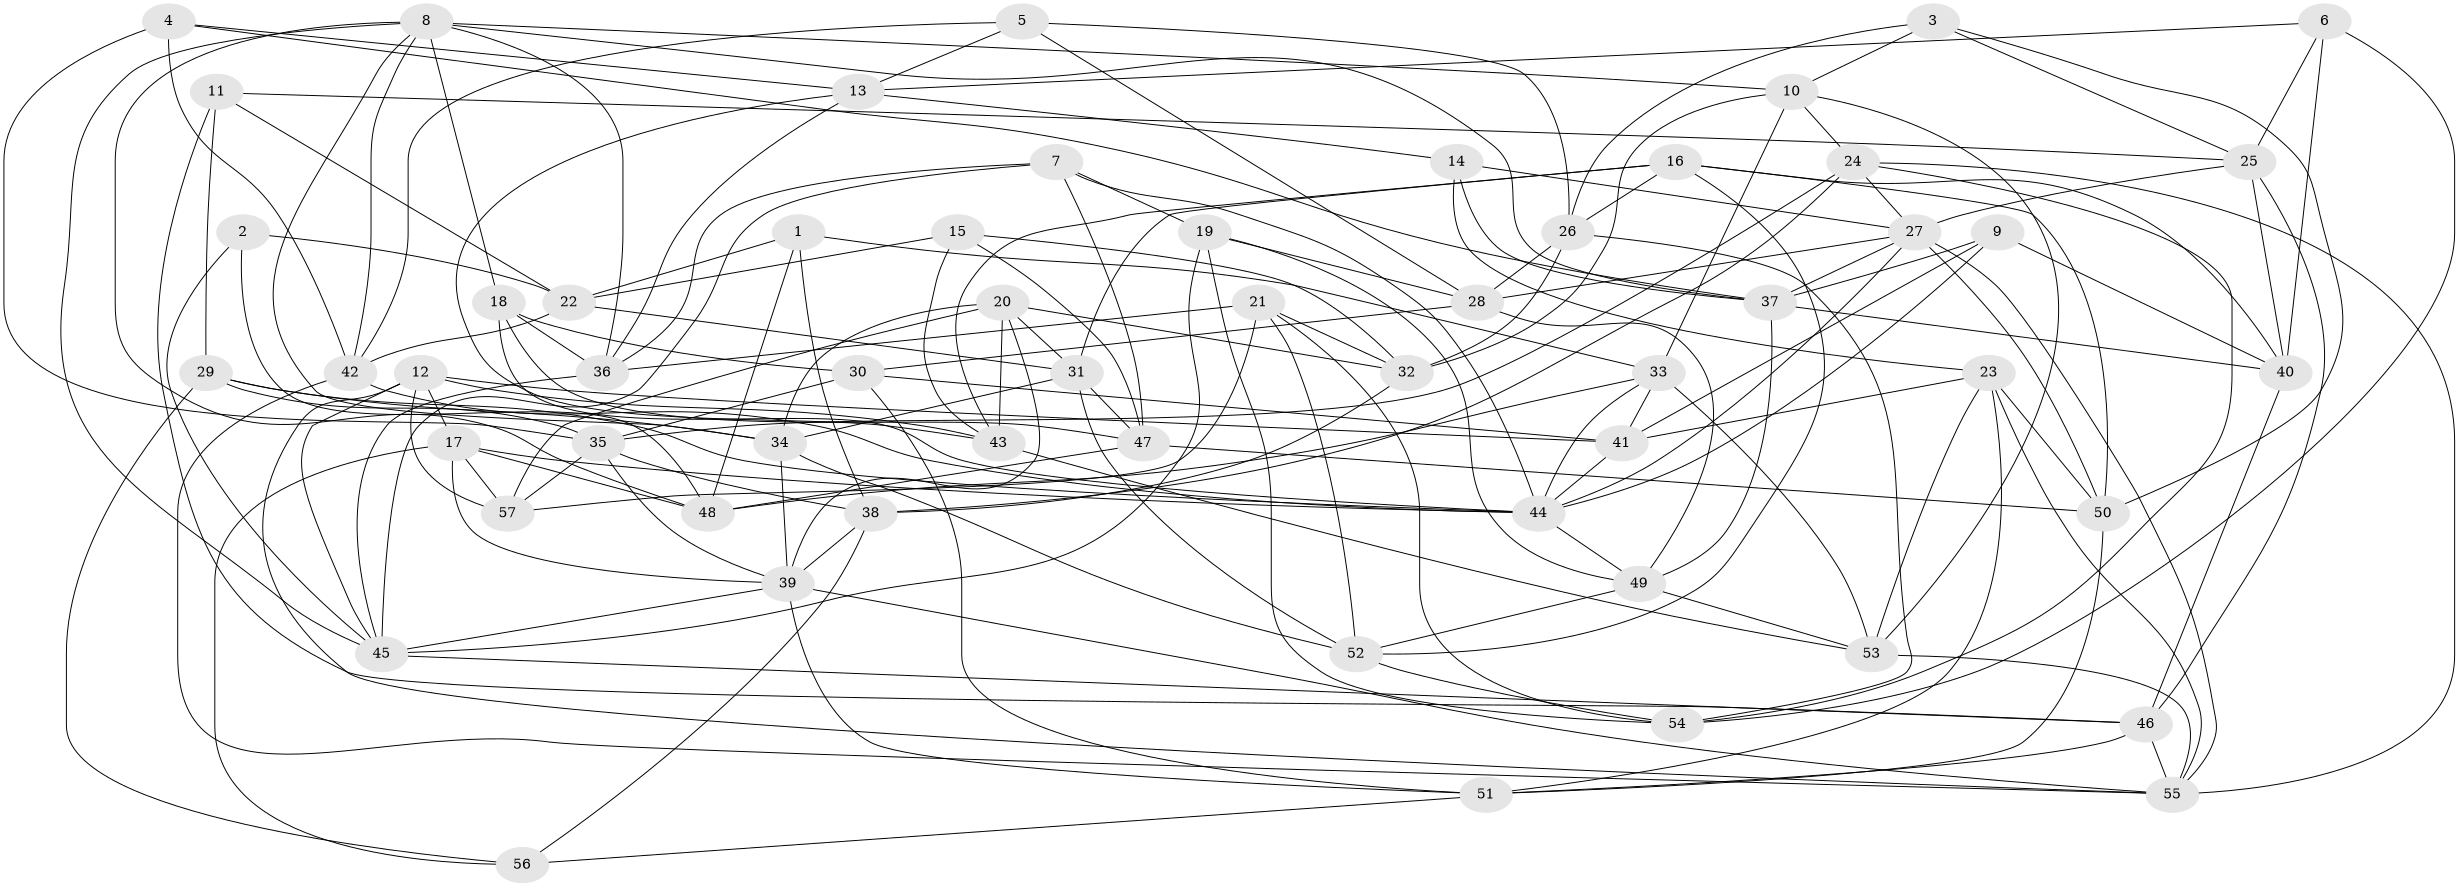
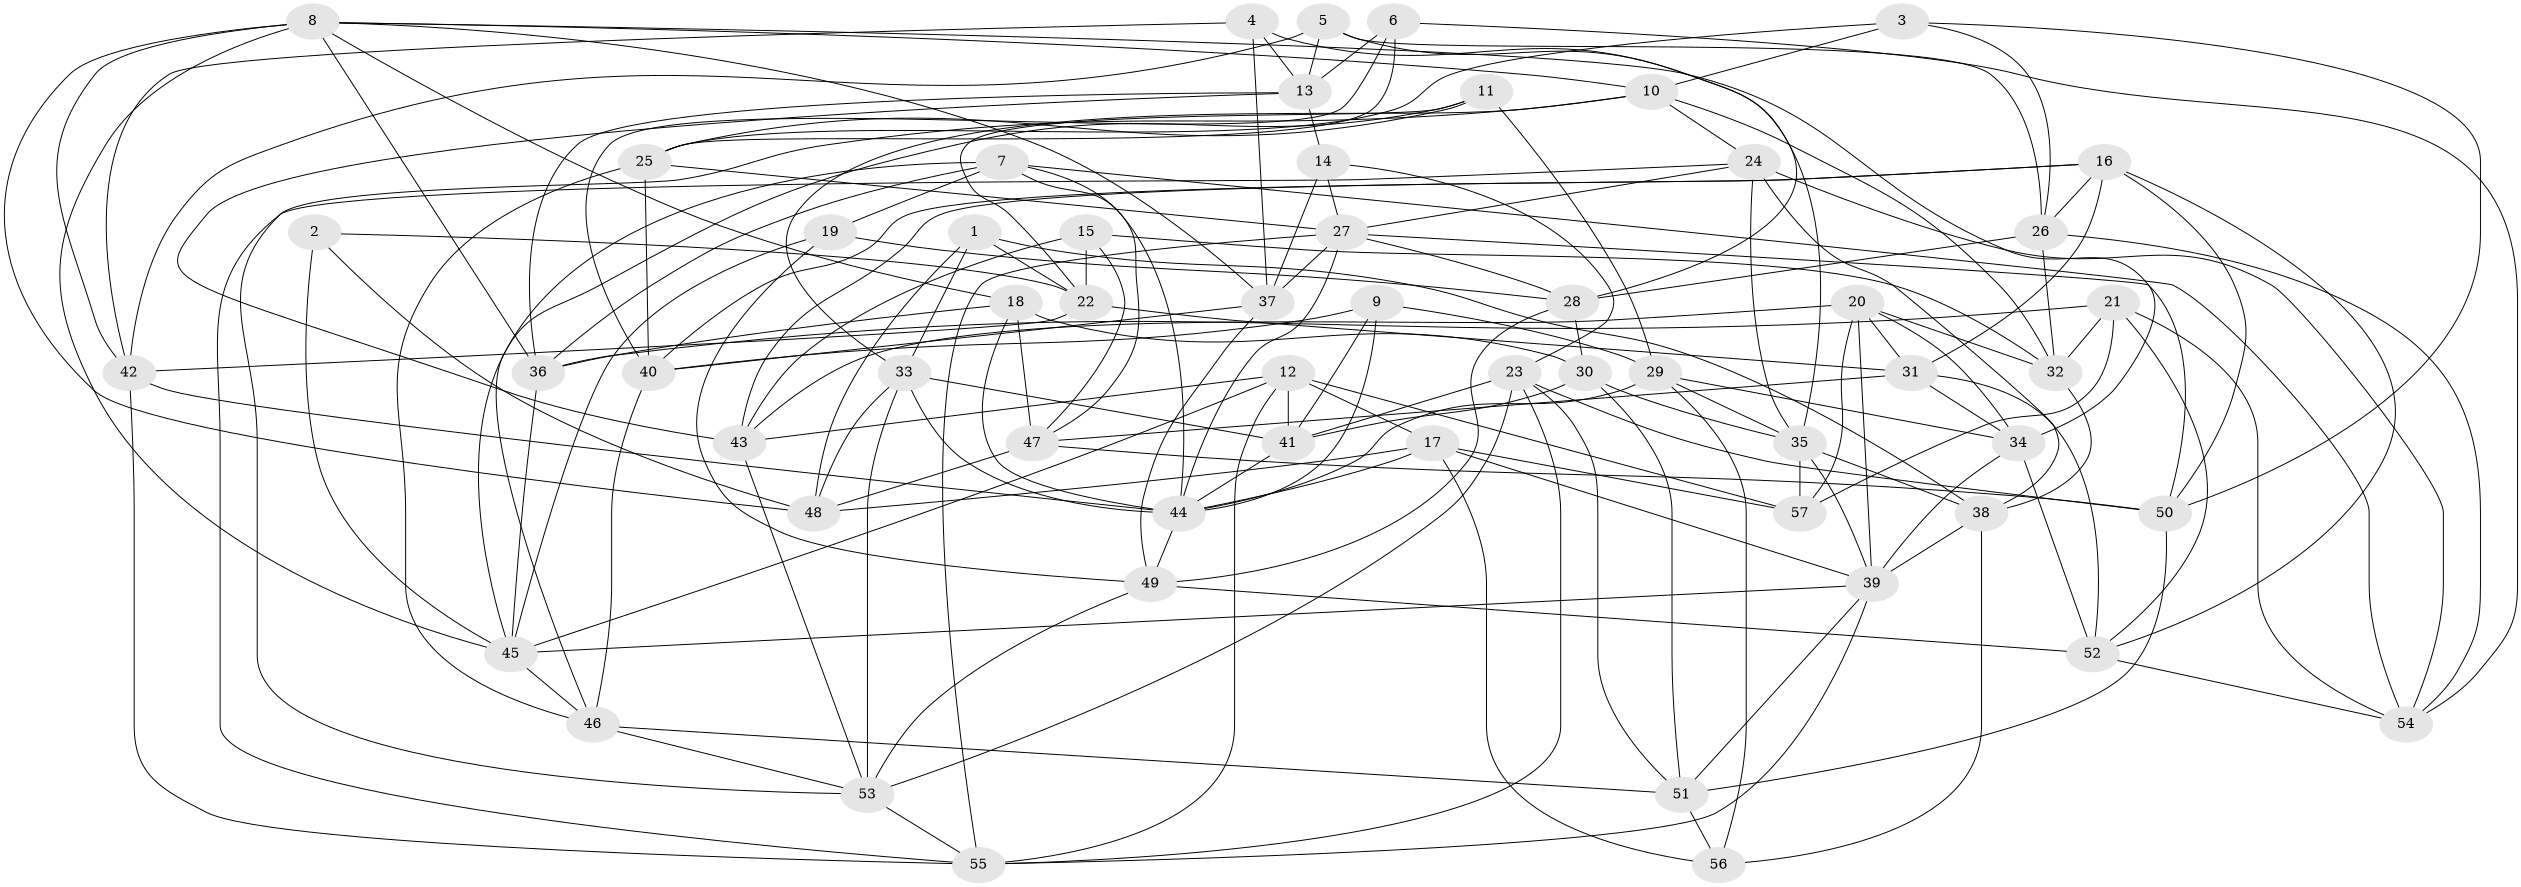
(1894, 267) -> (1550, 335)
(1274, 614) -> (1851, 249)
(2159, 759) -> (730, 760)
